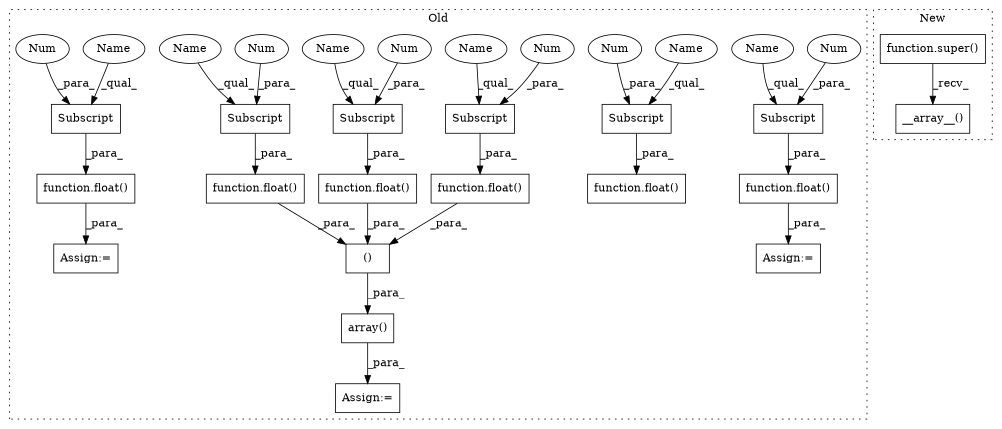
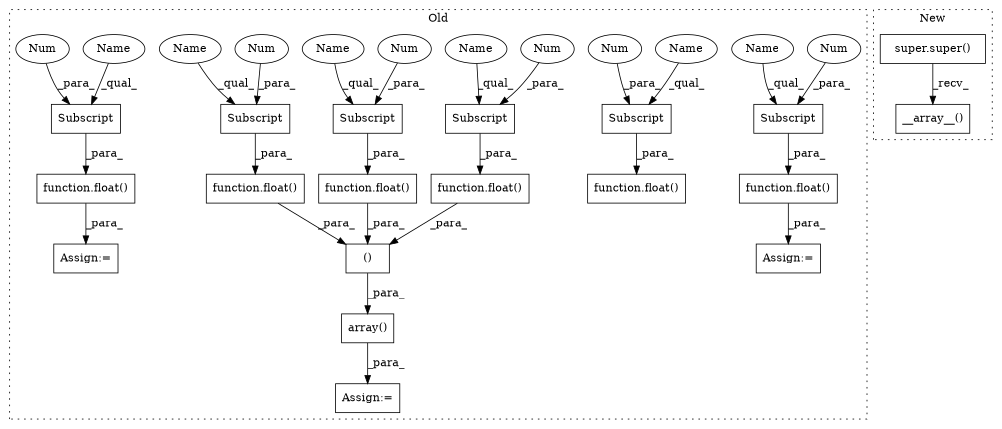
(933, 49) -> (933, 49)
